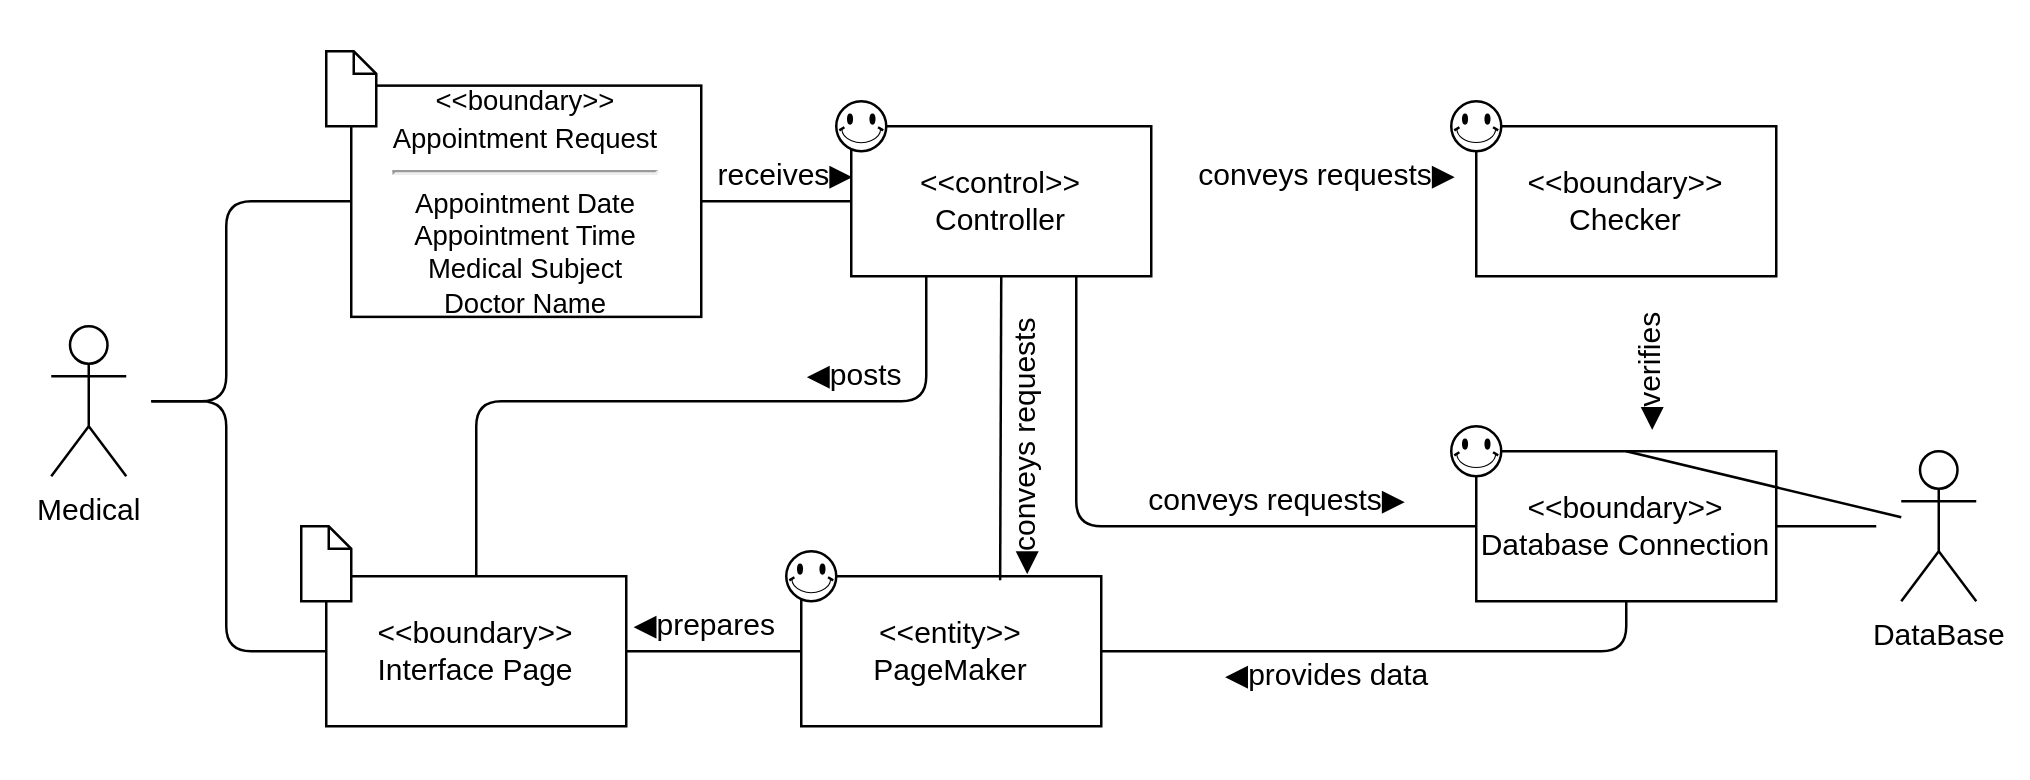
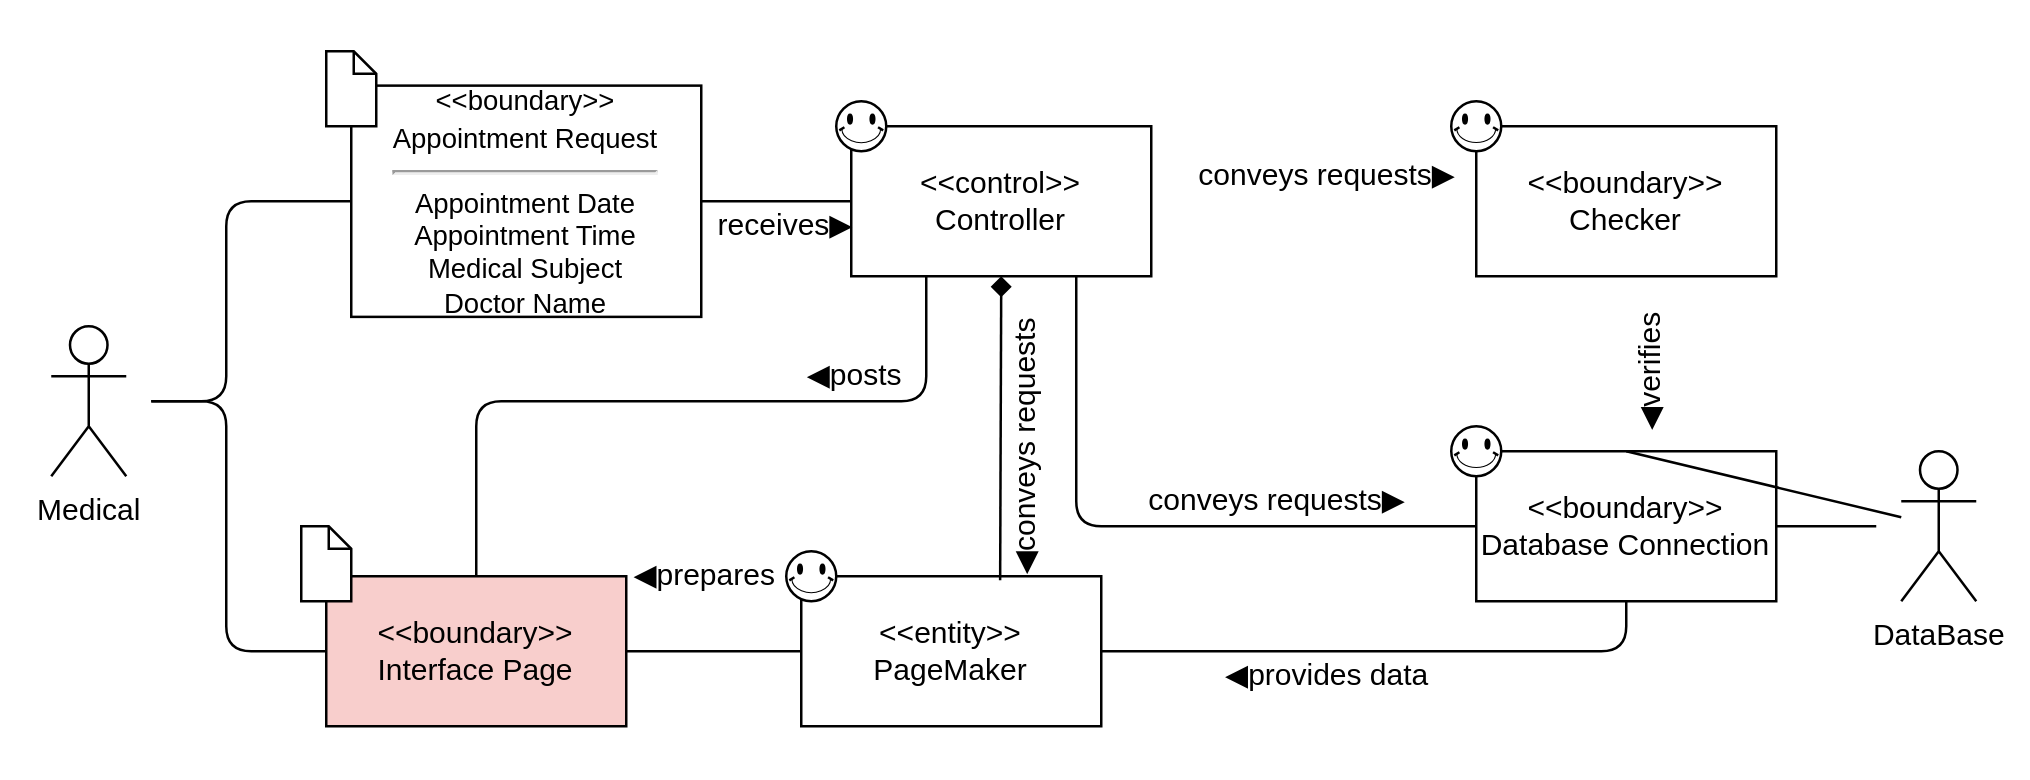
(786, 176) -> (786, 226)
(1001, 287) -> (1001, 297)
(701, 626) -> (701, 576)
(476, 651) -> (476, 651)
